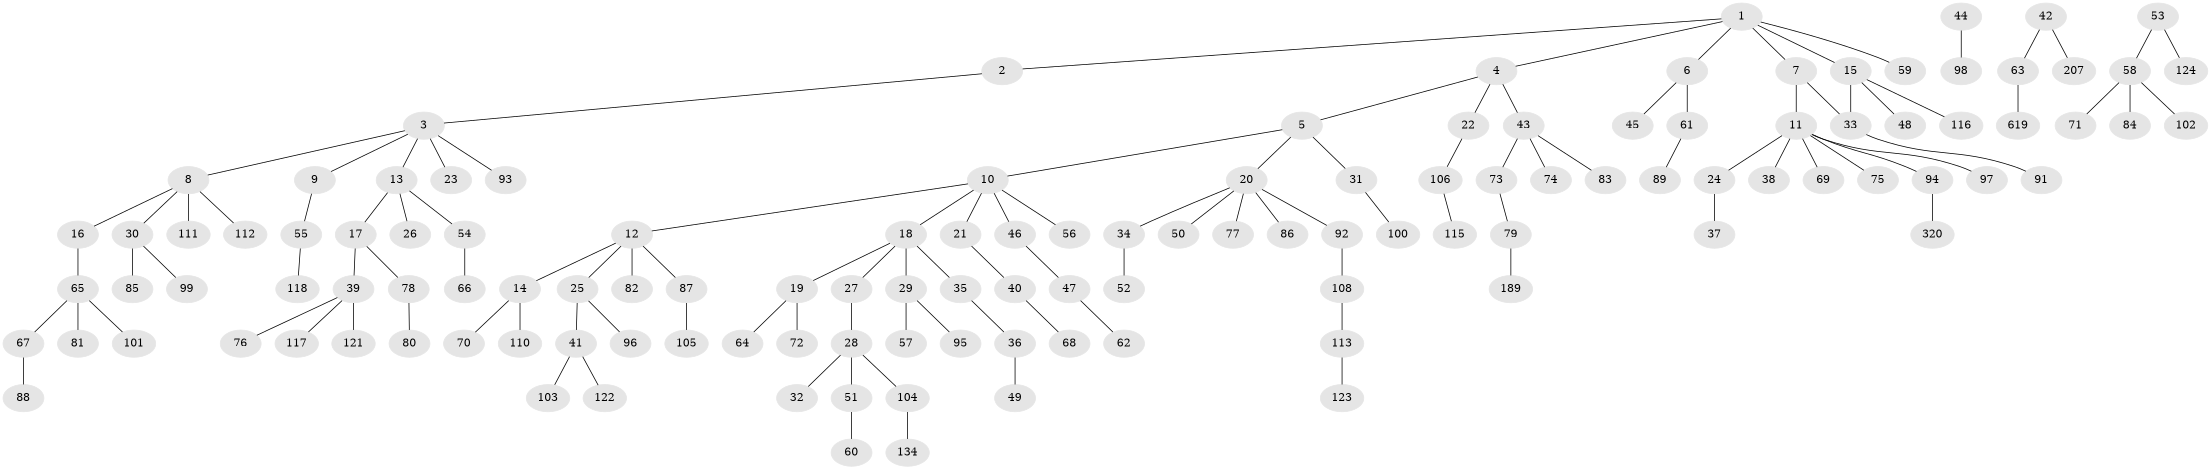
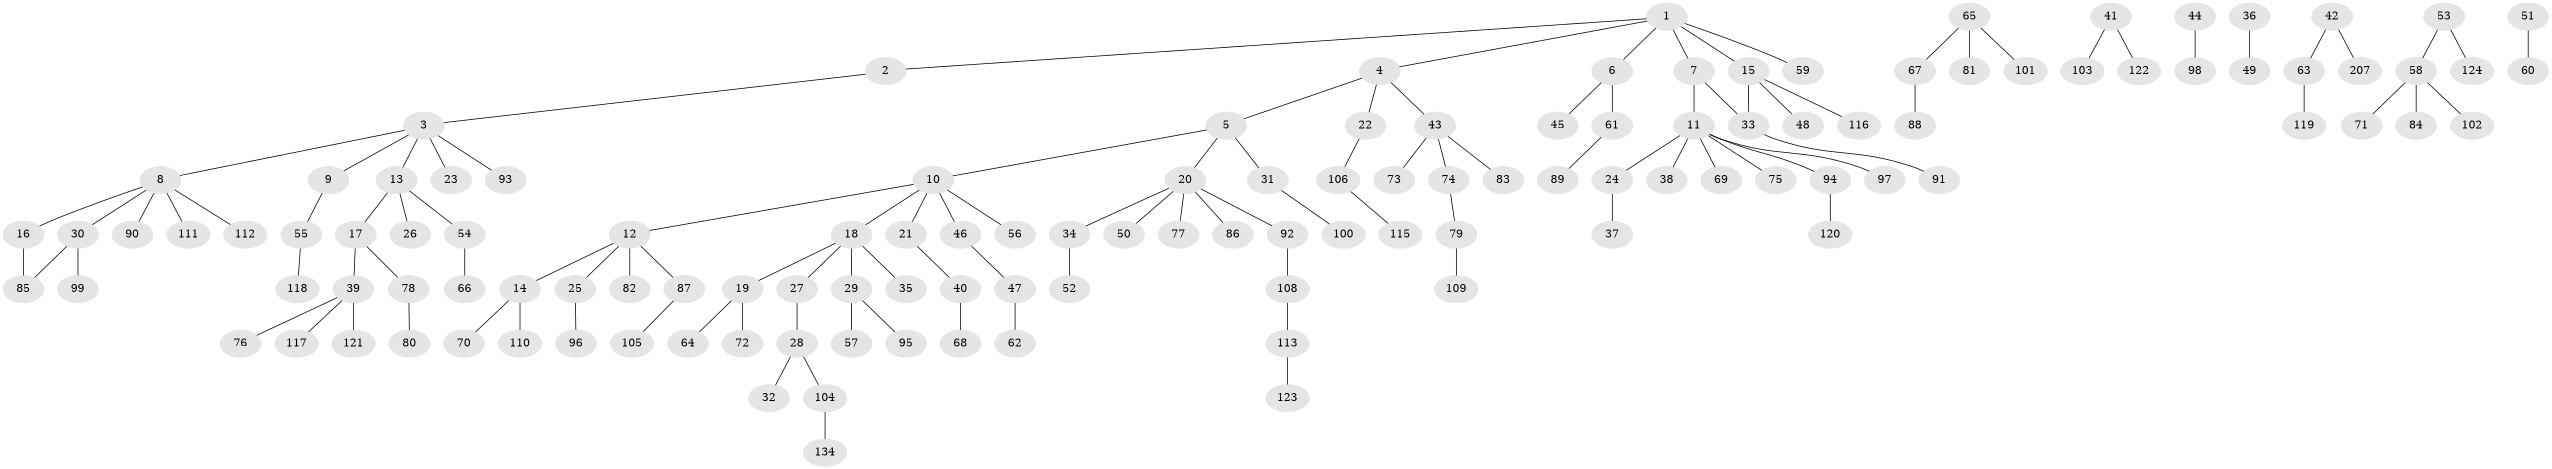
(2018, 126) -> (2304, 126)
(1504, 207) -> (1453, 207)
none -> (132, 235)
(1932, 235) -> (1830, 235)
(78, 262) -> (23, 262)
(1511, 289) -> (1456, 289)
(577, 316) -> none
(988, 316) -> none
(852, 371) -> none
